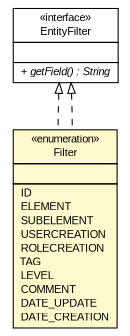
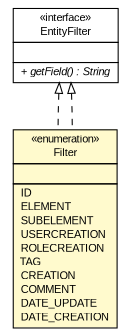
(37, 276) -> (48, 276)
